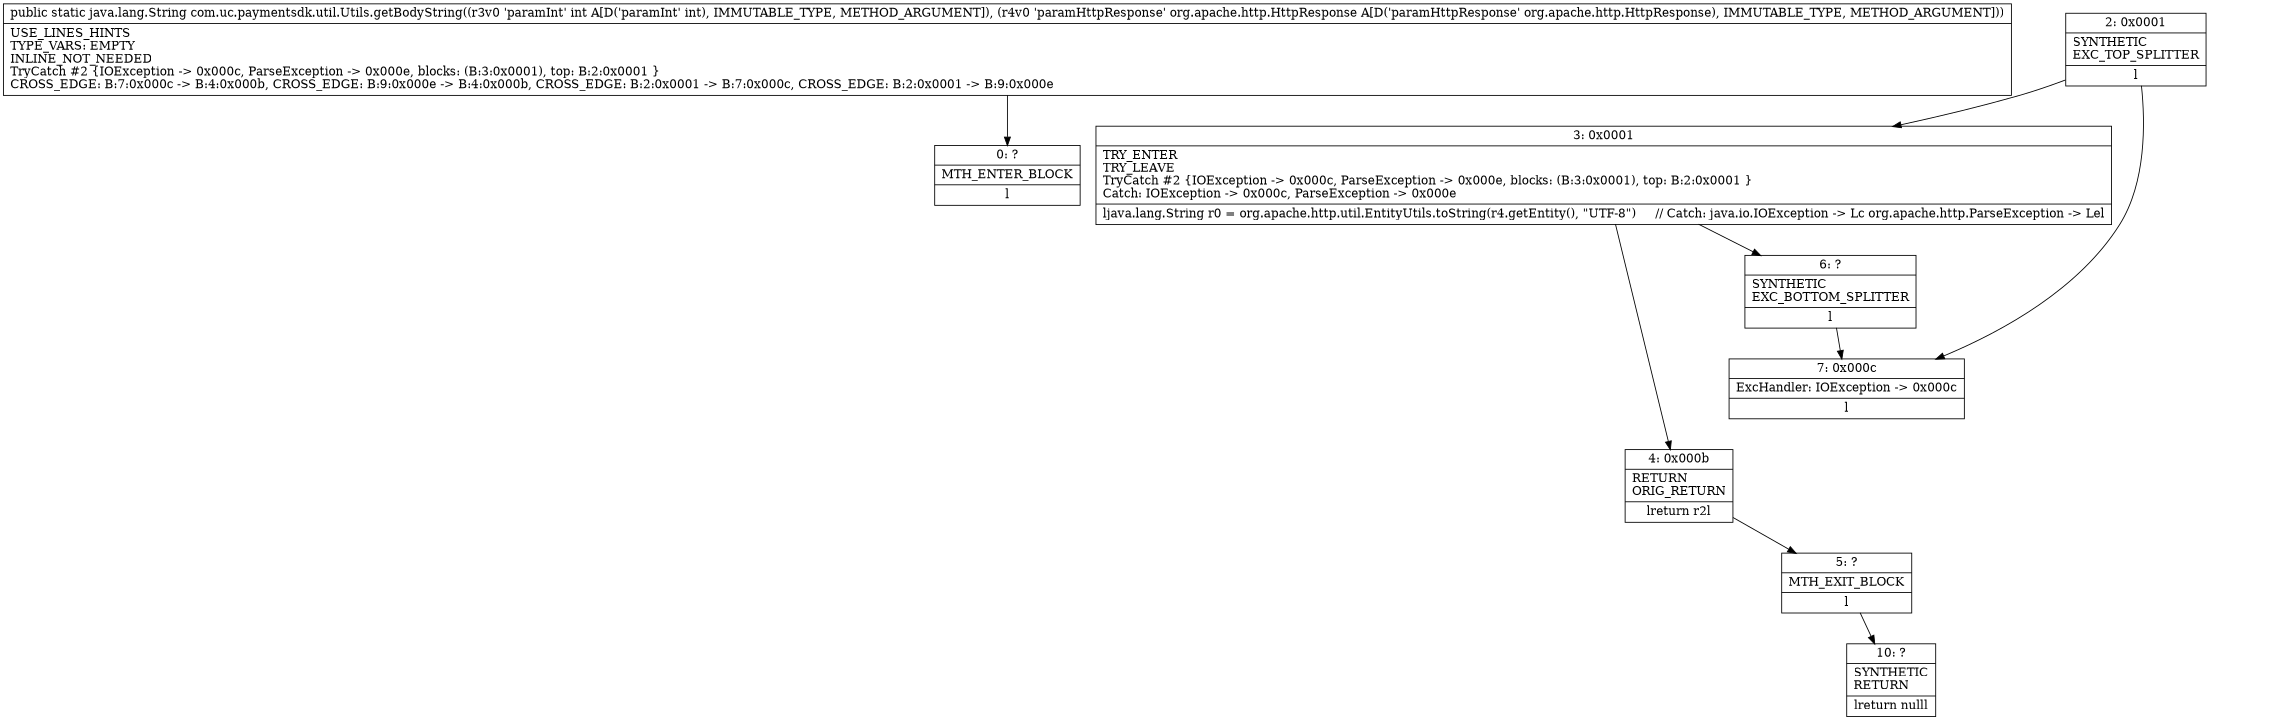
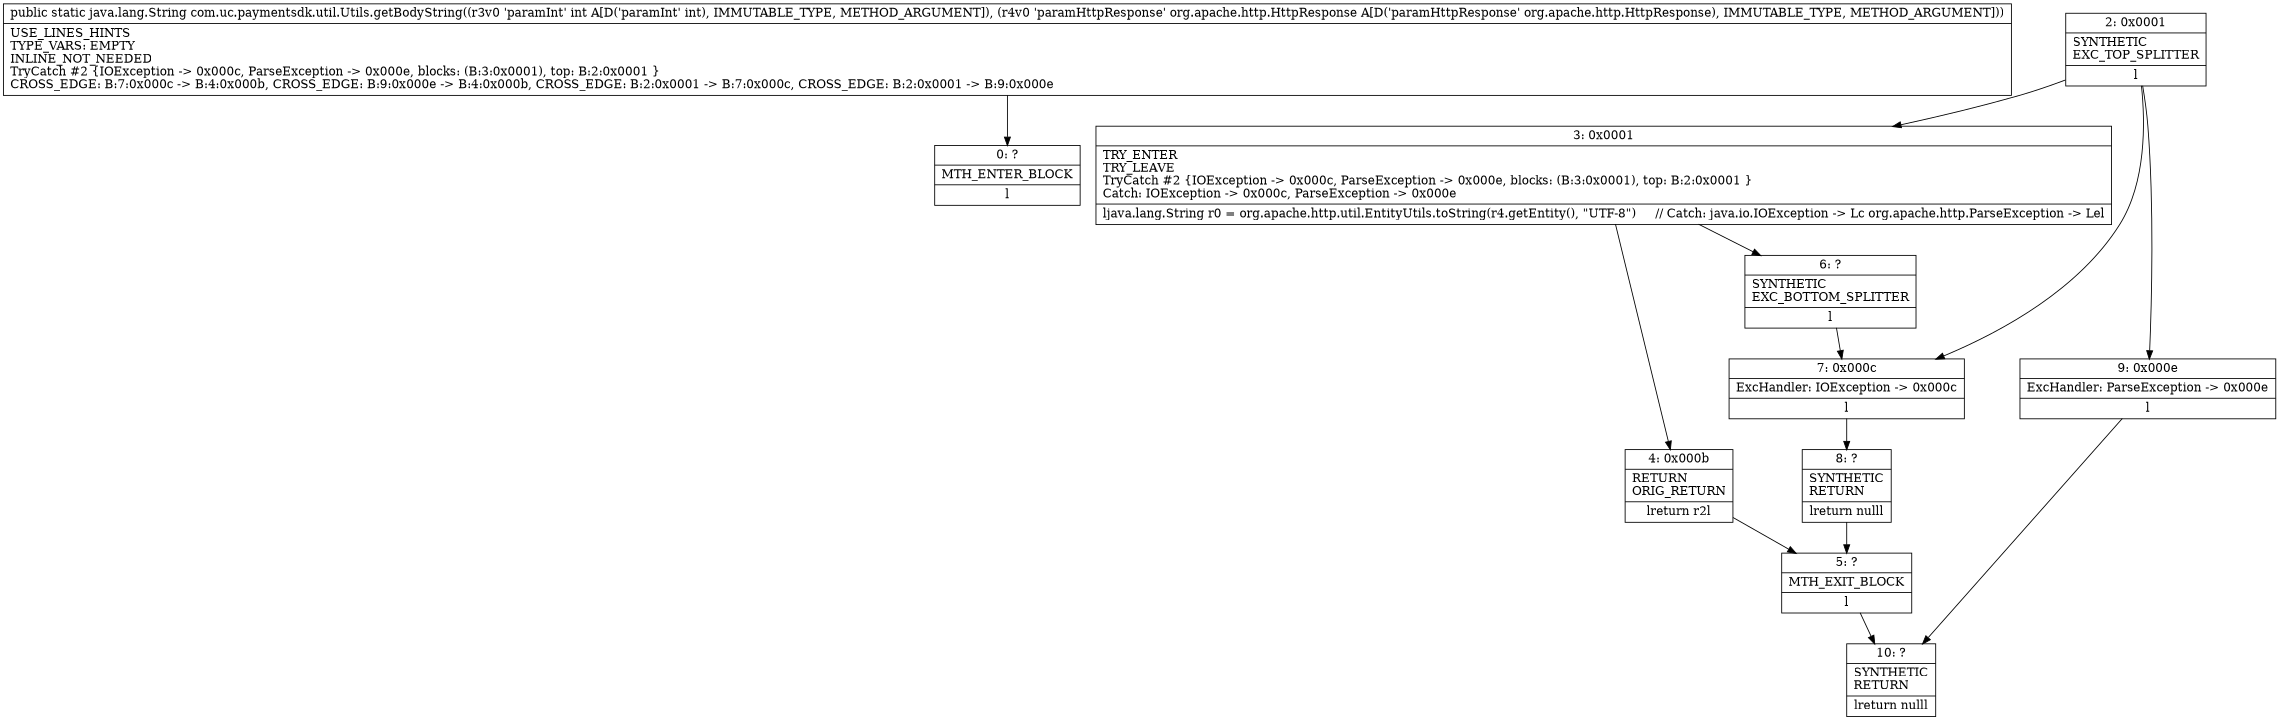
none -> (2148, 389)
none -> (1847, 486)
